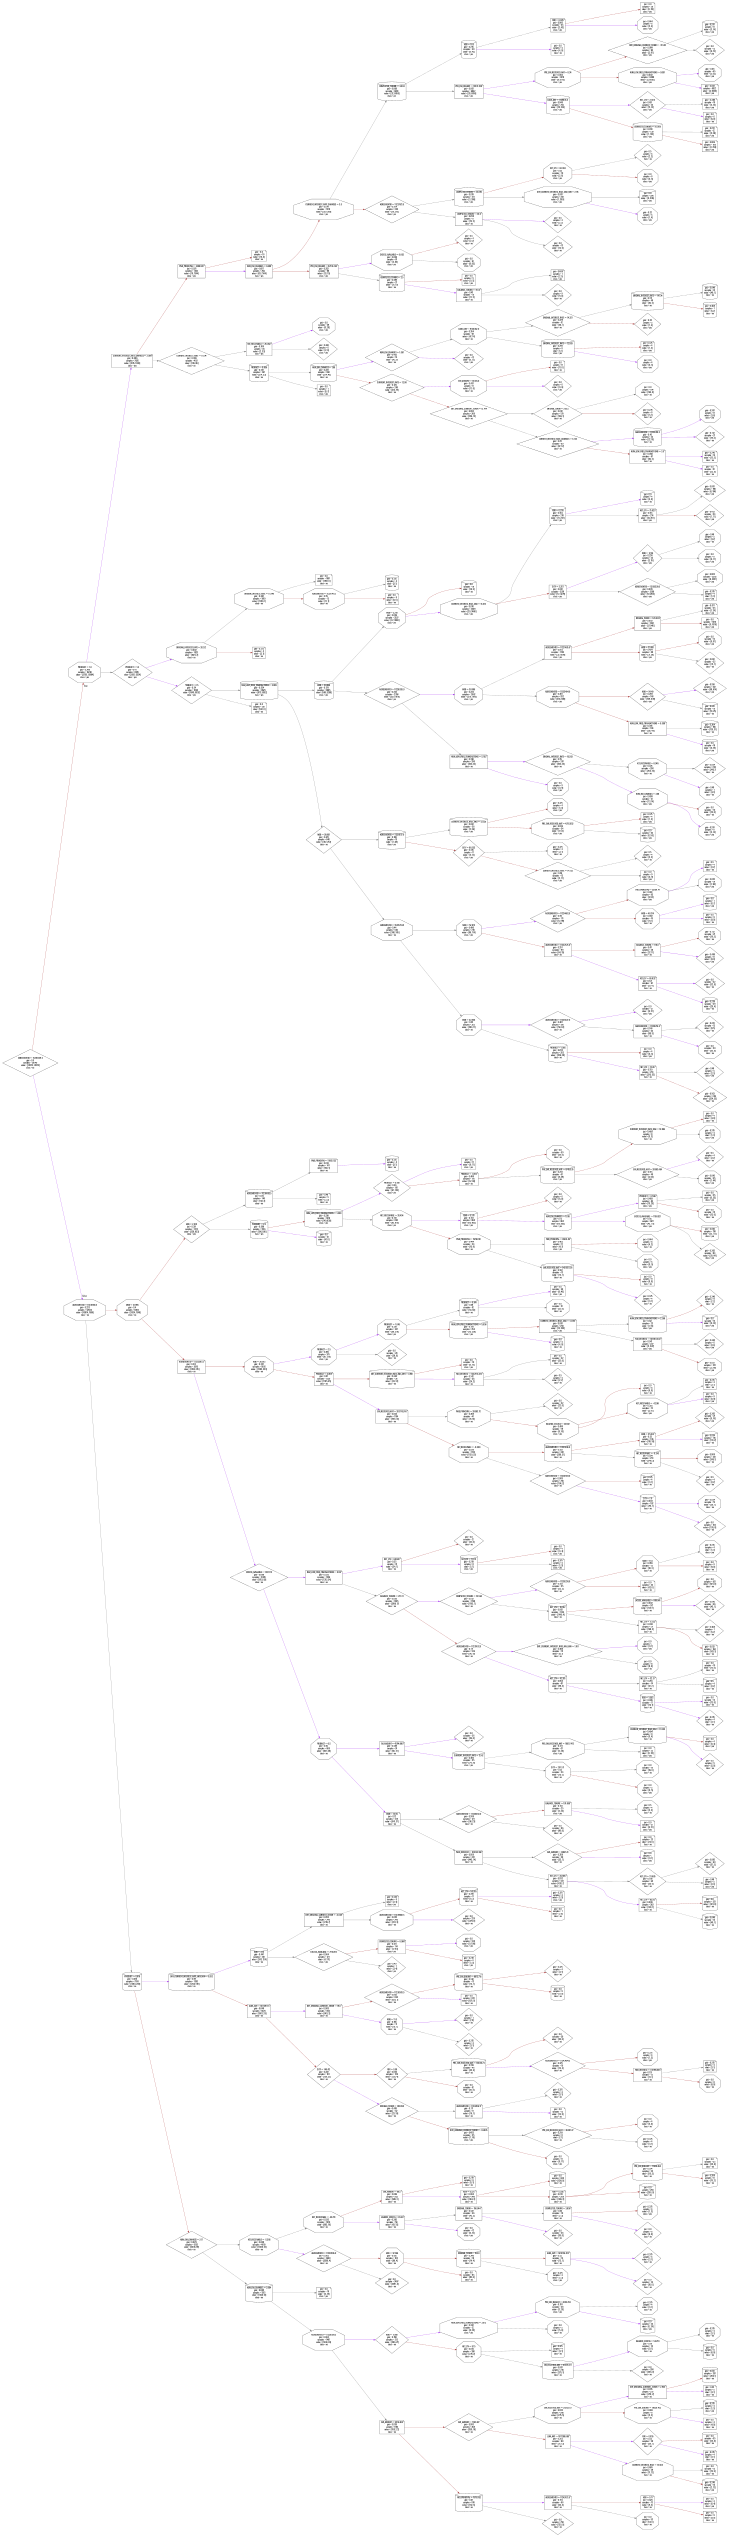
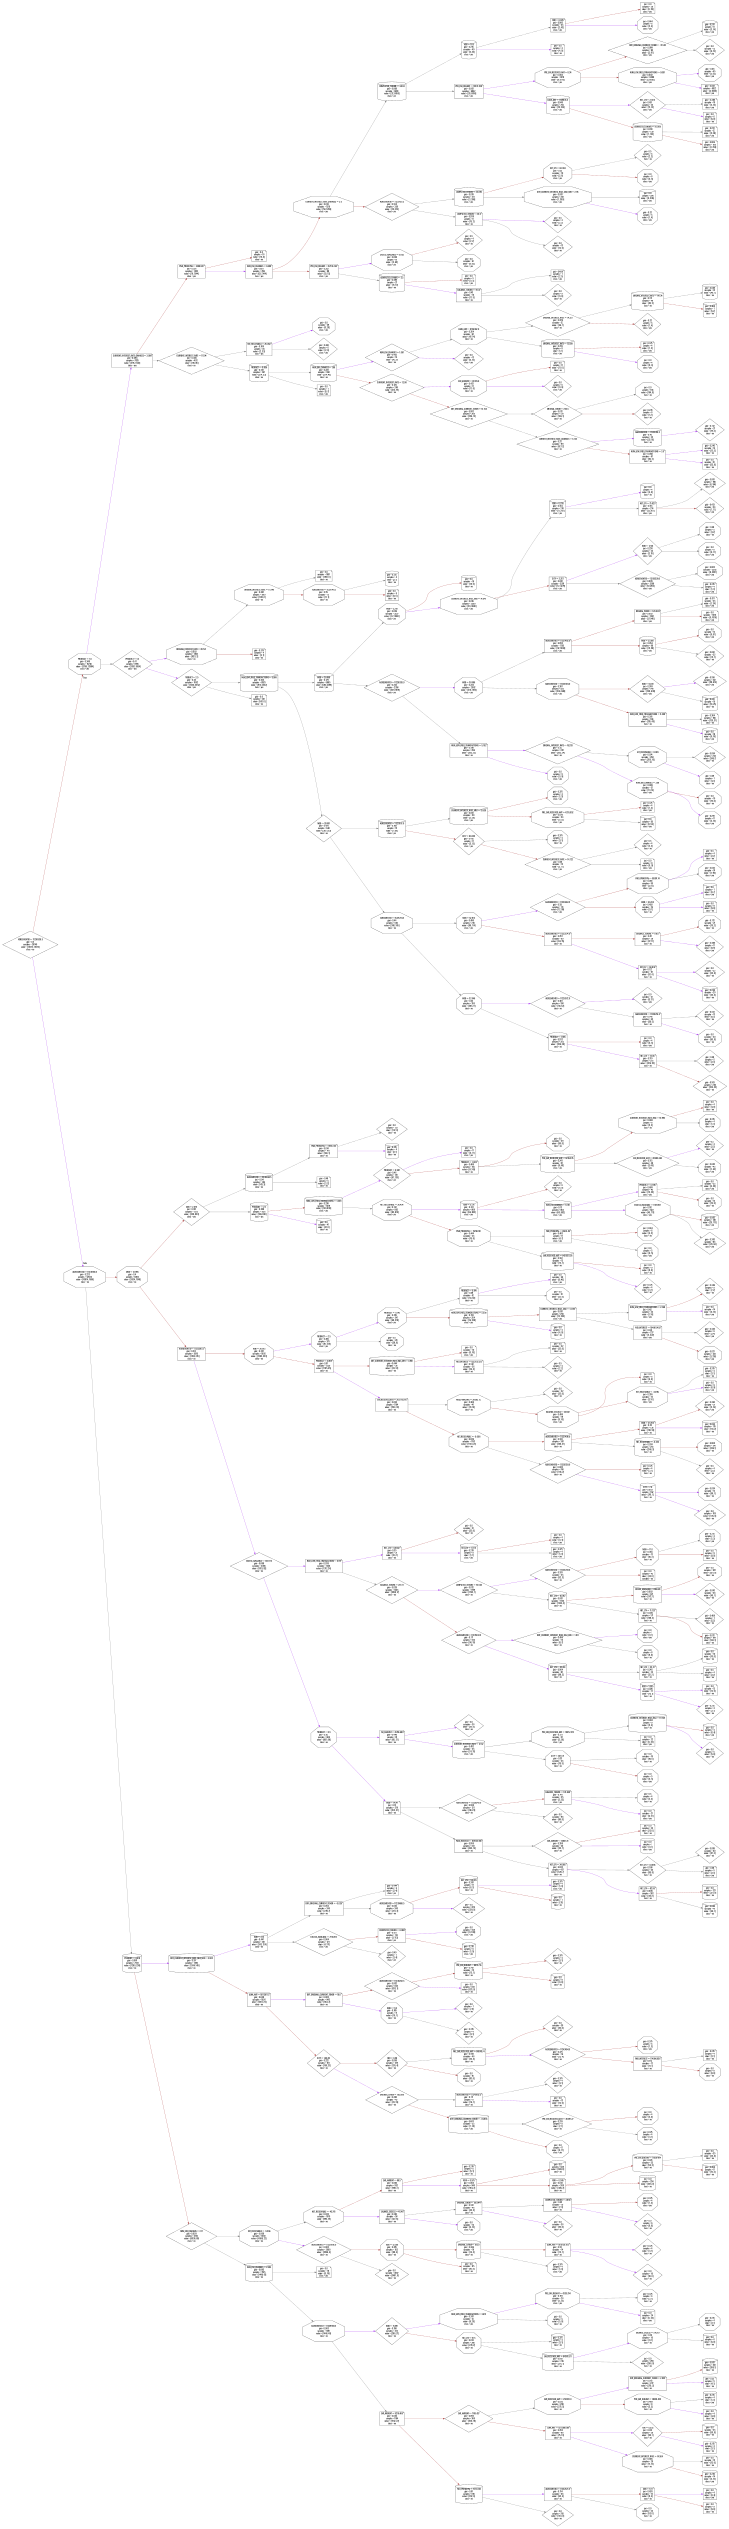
(710, 414) -> none
(710, 728) -> (710, 719)
none -> (392, 1129)
(392, 1355) -> (392, 1342)
(648, 1586) -> (648, 1575)
